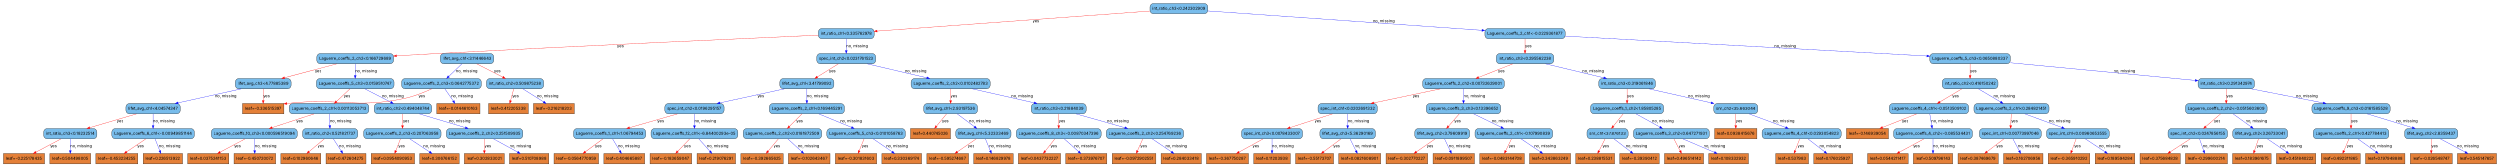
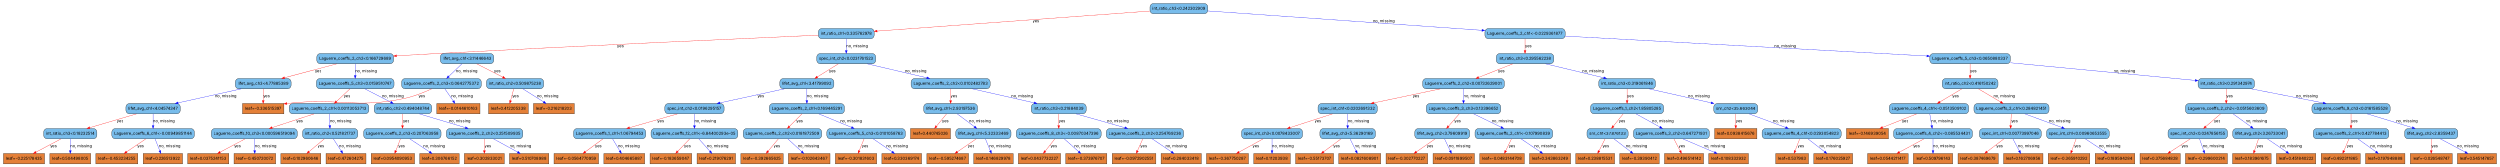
(1990, 95) -> (1990, 95)
